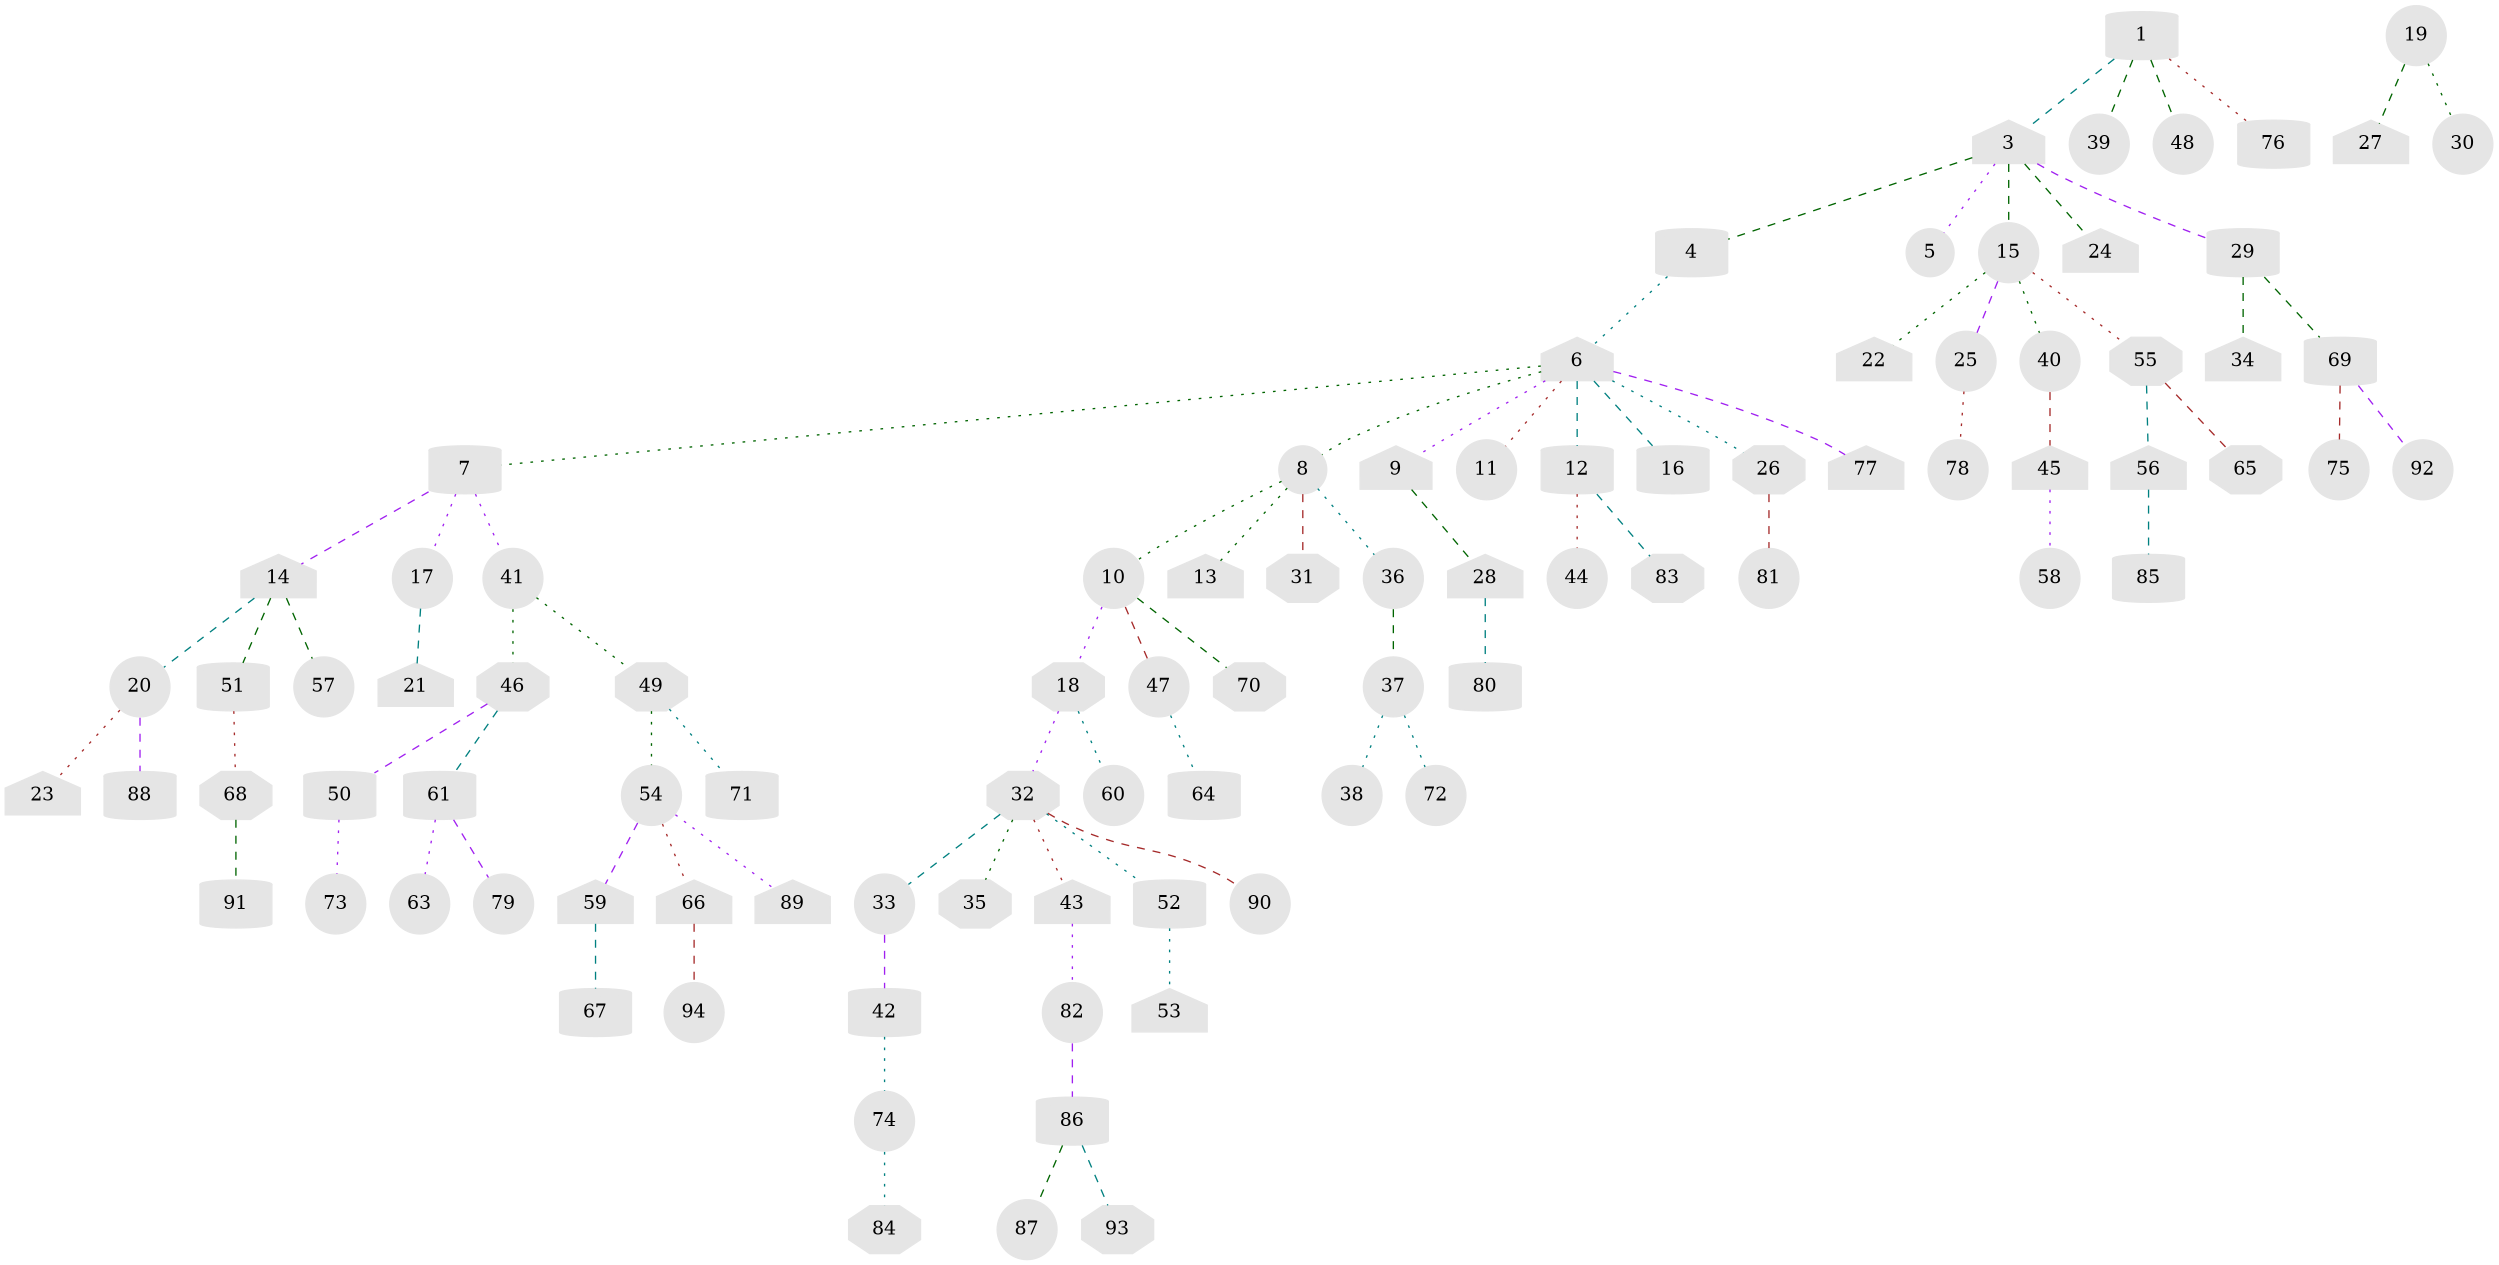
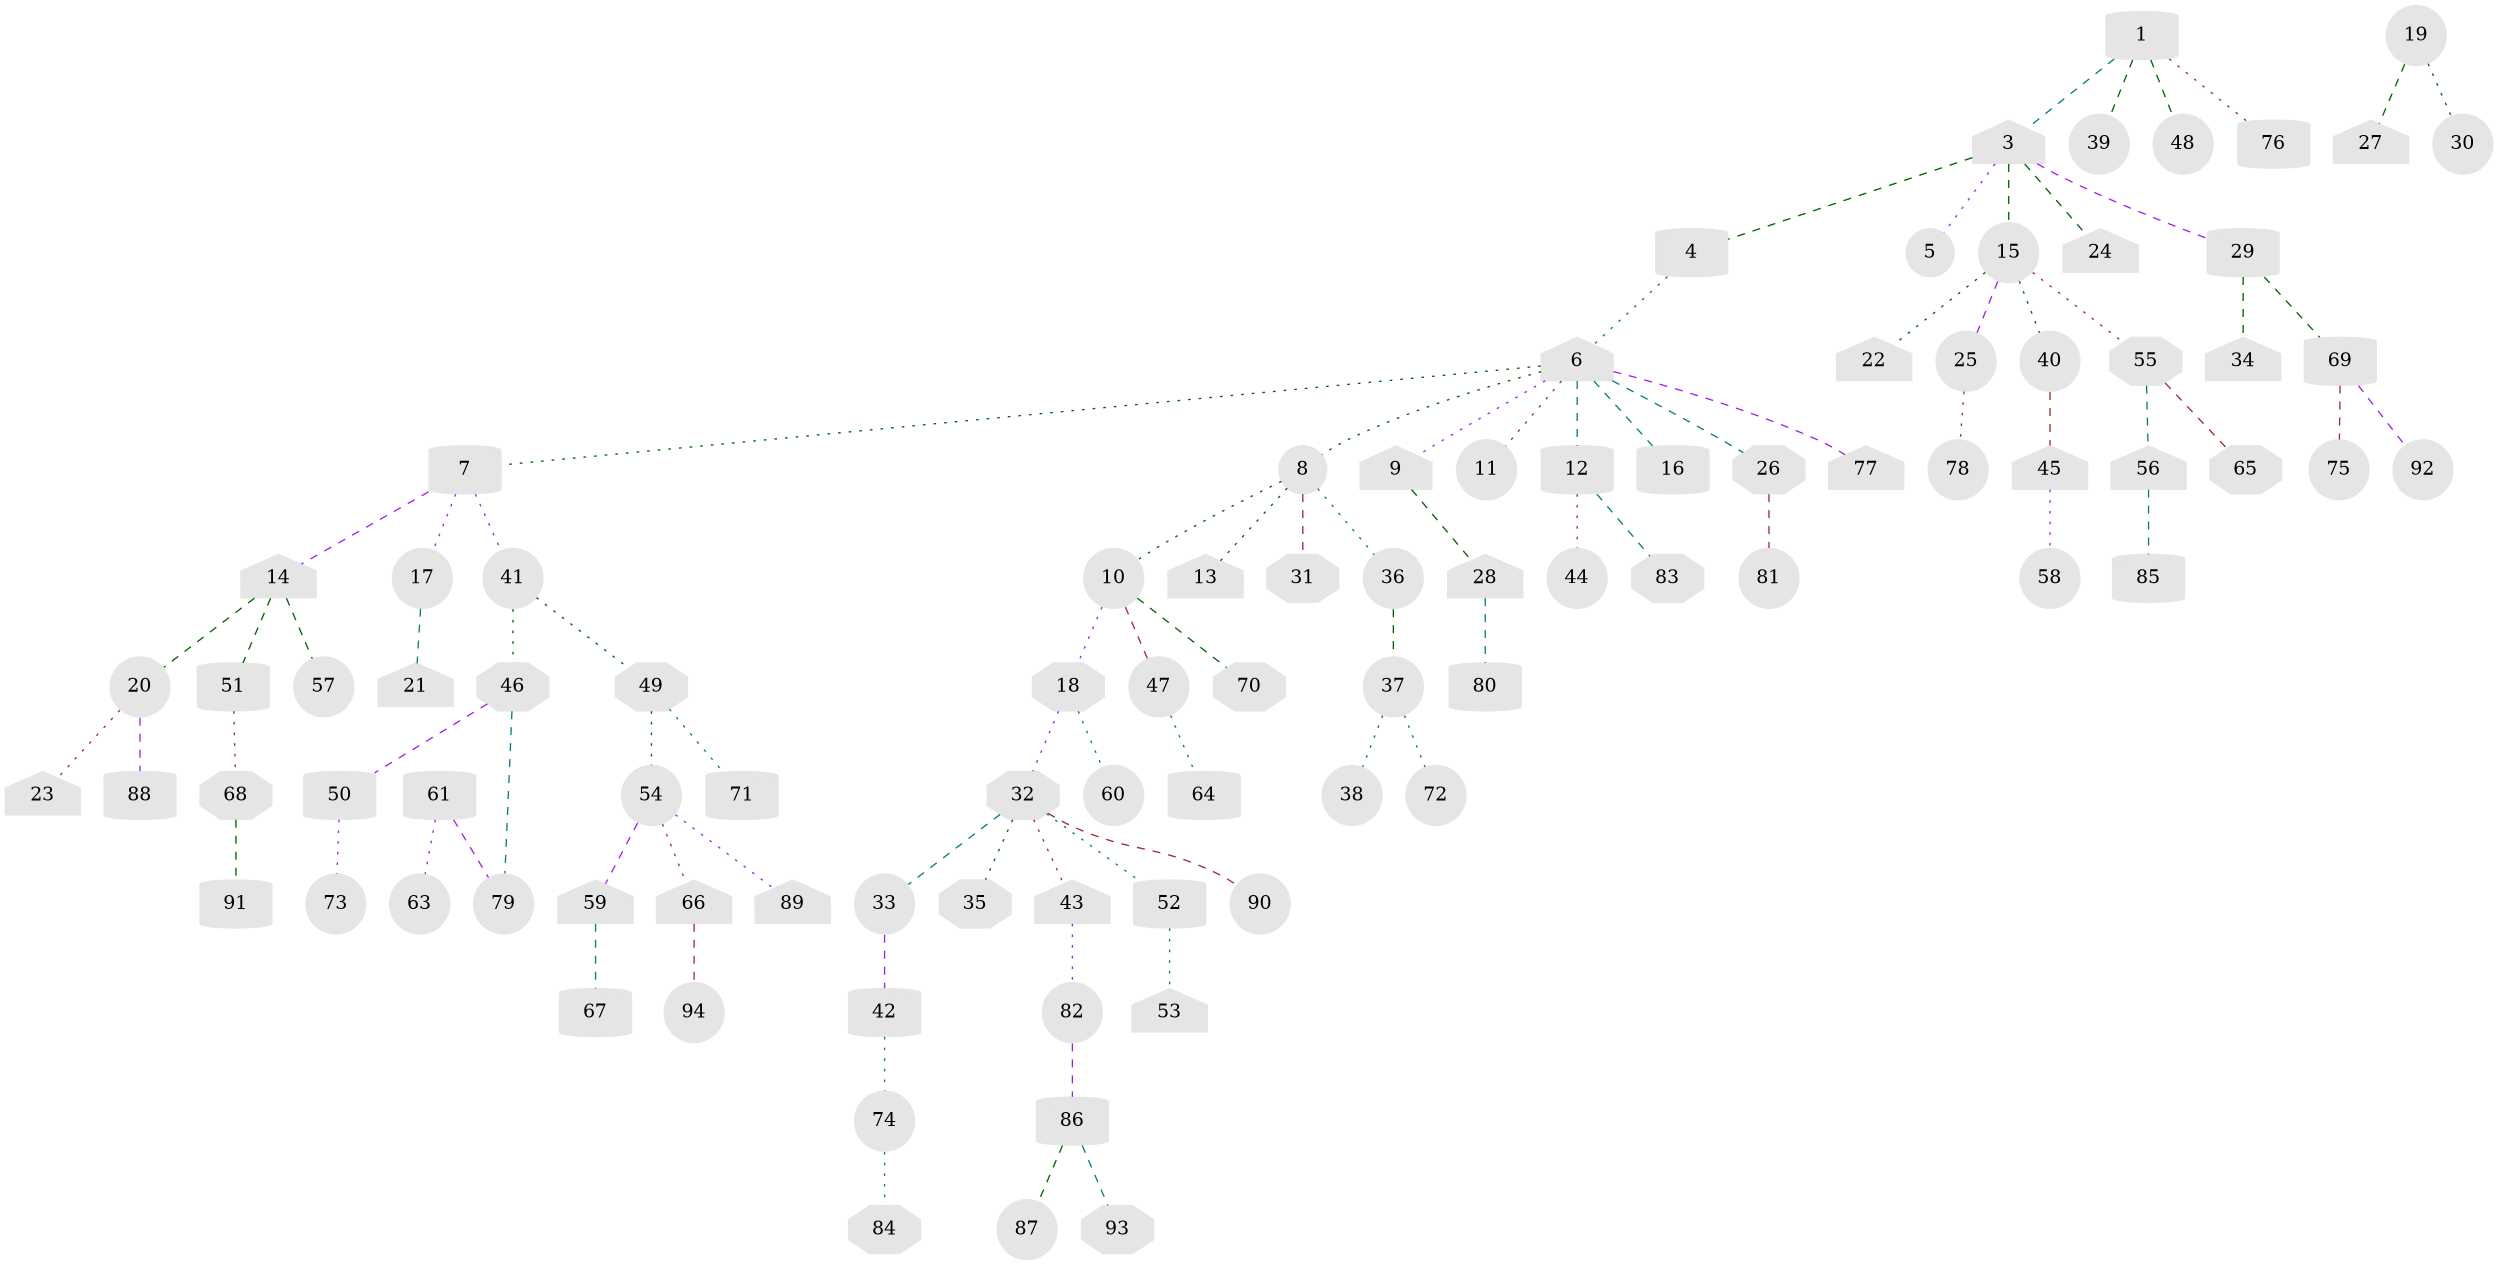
(1678, 416) -> (1678, 416)
(209, 633) -> (209, 633)
(476, 741) -> (508, 792)
